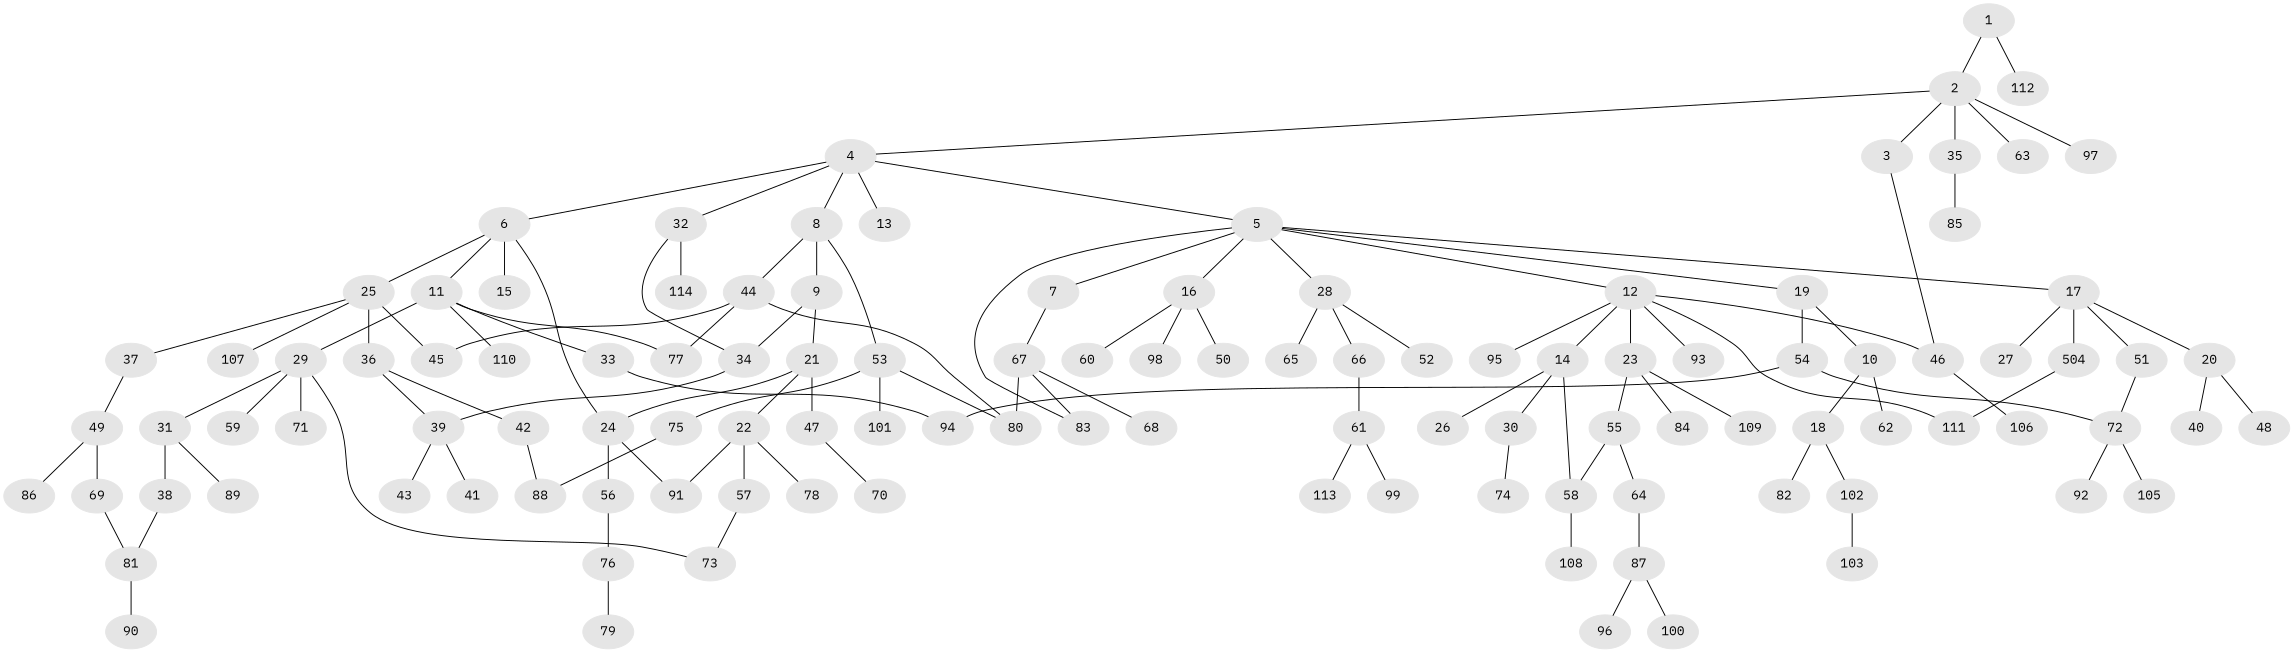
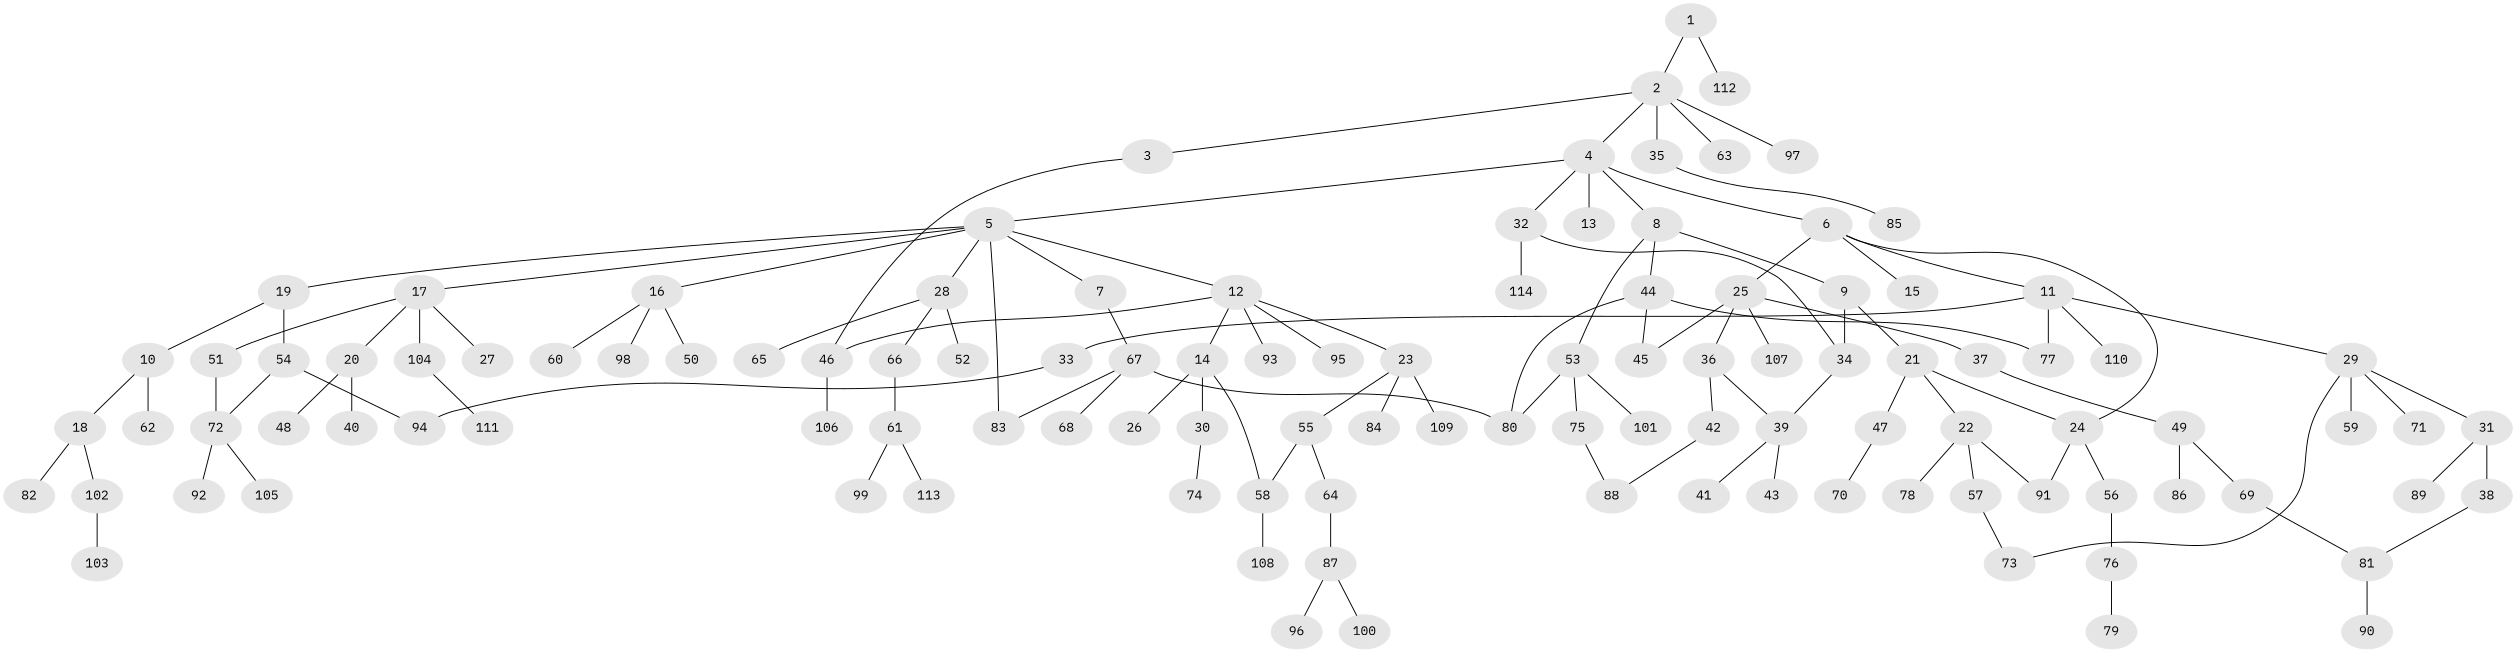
(2074, 360) -> (420, 360)
(1783, 384) -> none
